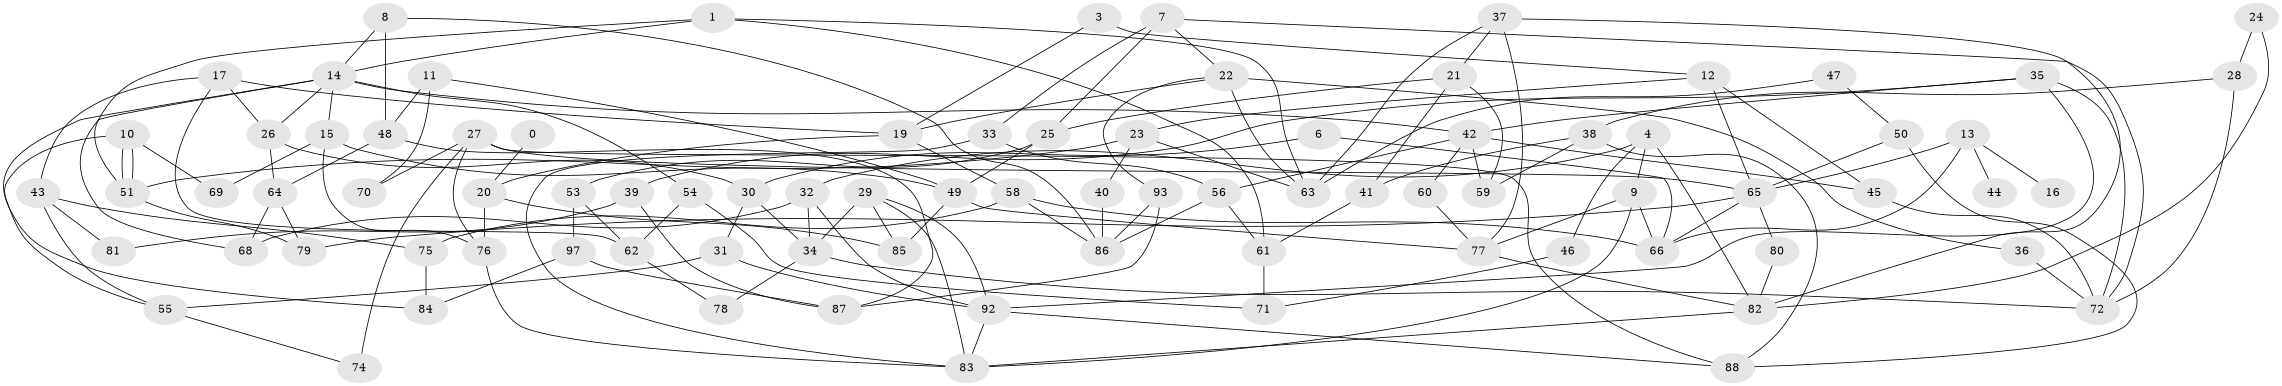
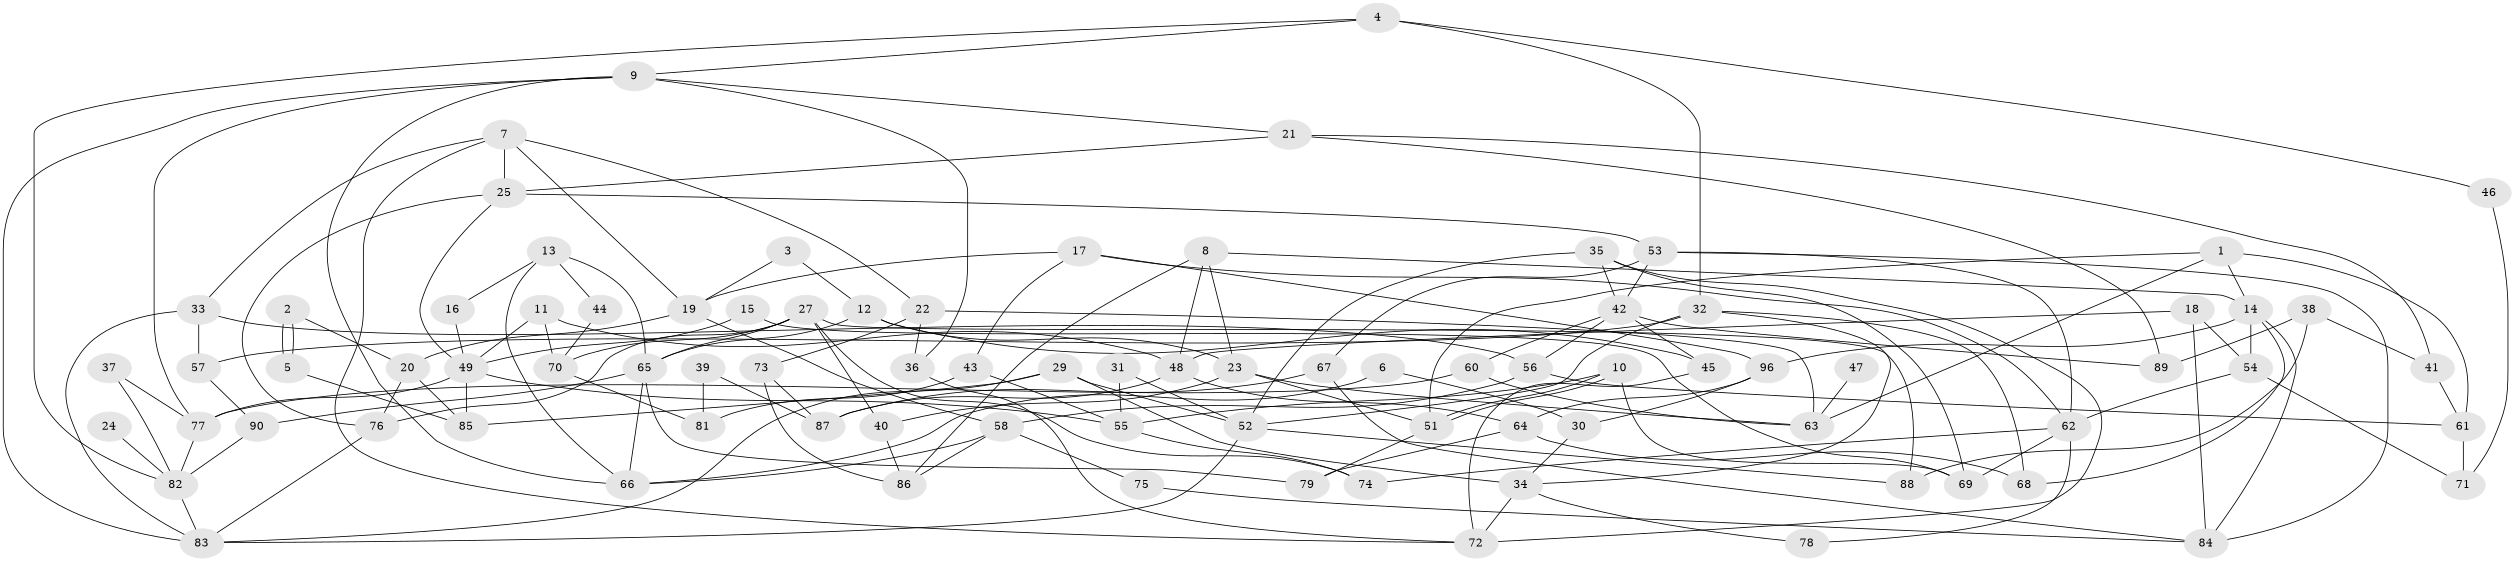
(1477, 47) -> (962, 105)
(1412, 73) -> (1608, 406)
(2235, 76) -> none
(1063, 102) -> (597, 222)
(331, 105) -> none
(1363, 111) -> (1841, 311)
(874, 113) -> (1638, 280)
(269, 135) -> (1767, 368)
(533, 135) -> (288, 310)
(1901, 135) -> none
none -> (908, 139)
(1161, 193) -> (762, 368)
(1484, 193) -> (2162, 368)
(346, 218) -> (275, 277)
(188, 221) -> none
(731, 230) -> none
(1144, 230) -> (1220, 406)
(574, 251) -> (1325, 368)
(1777, 251) -> (257, 427)
none -> (2191, 272)
(989, 310) -> (1246, 427)
none -> (1221, 310)
none -> (2192, 310)
none -> (459, 339)
none -> (578, 339)
none -> (199, 368)
none -> (288, 368)
none -> (844, 368)
none -> (630, 397)
none -> (732, 400)
none -> (1717, 452)
none -> (2009, 461)
